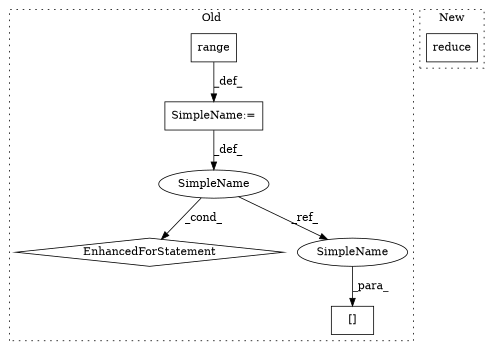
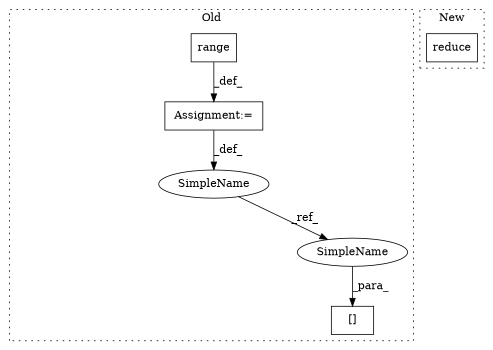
(214, 116) -> (214, 116)
(150, 252) -> none
